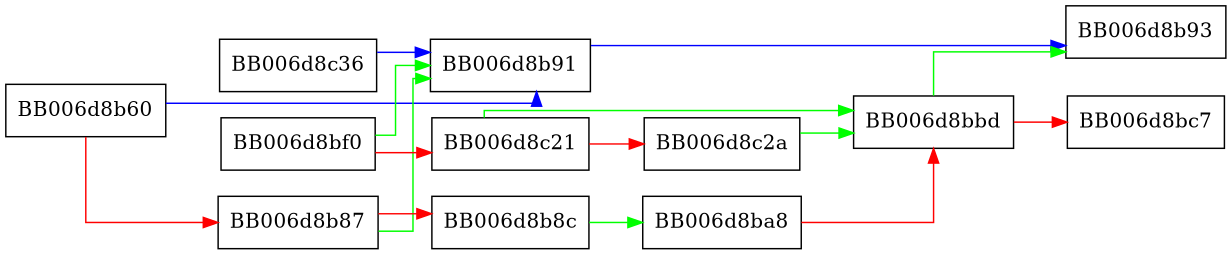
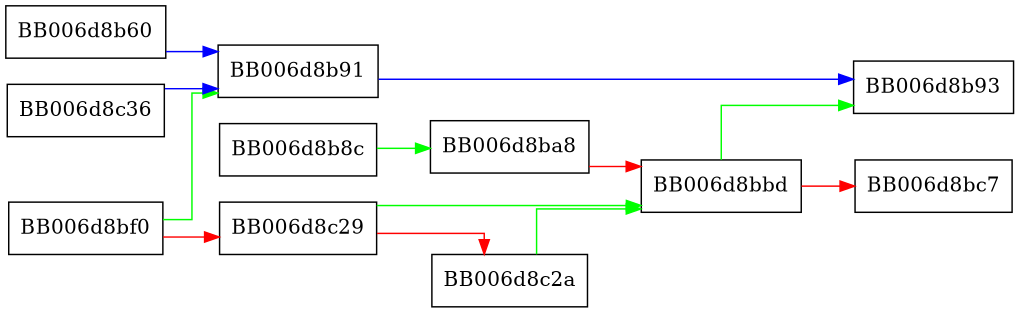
(510, 144) -> (298, 228)
(298, 222) -> none
